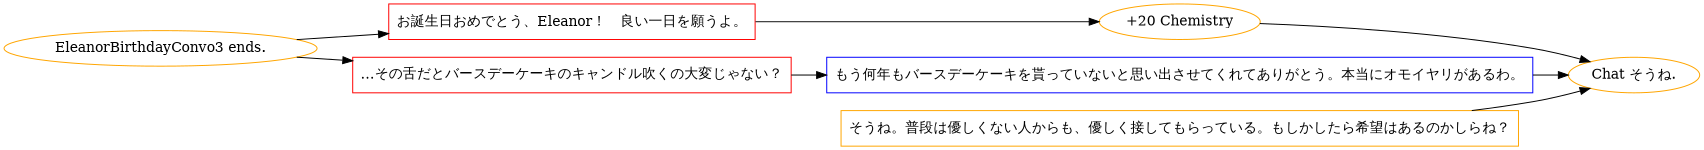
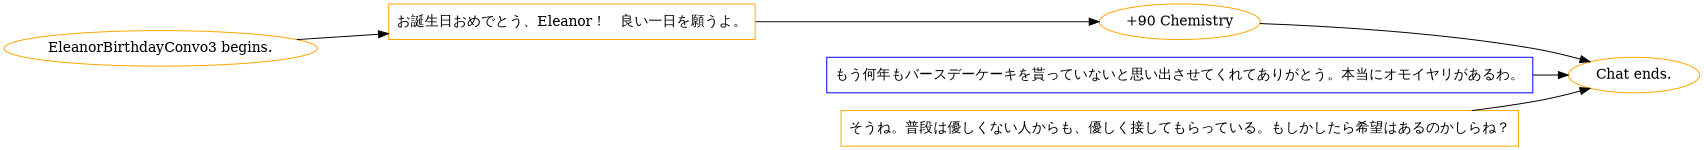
(572, 22) -> (572, 22)
(1180, 22) -> (1180, 22)
(161, 48) -> (161, 48)
(572, 75) -> none
(1634, 75) -> (1634, 75)
